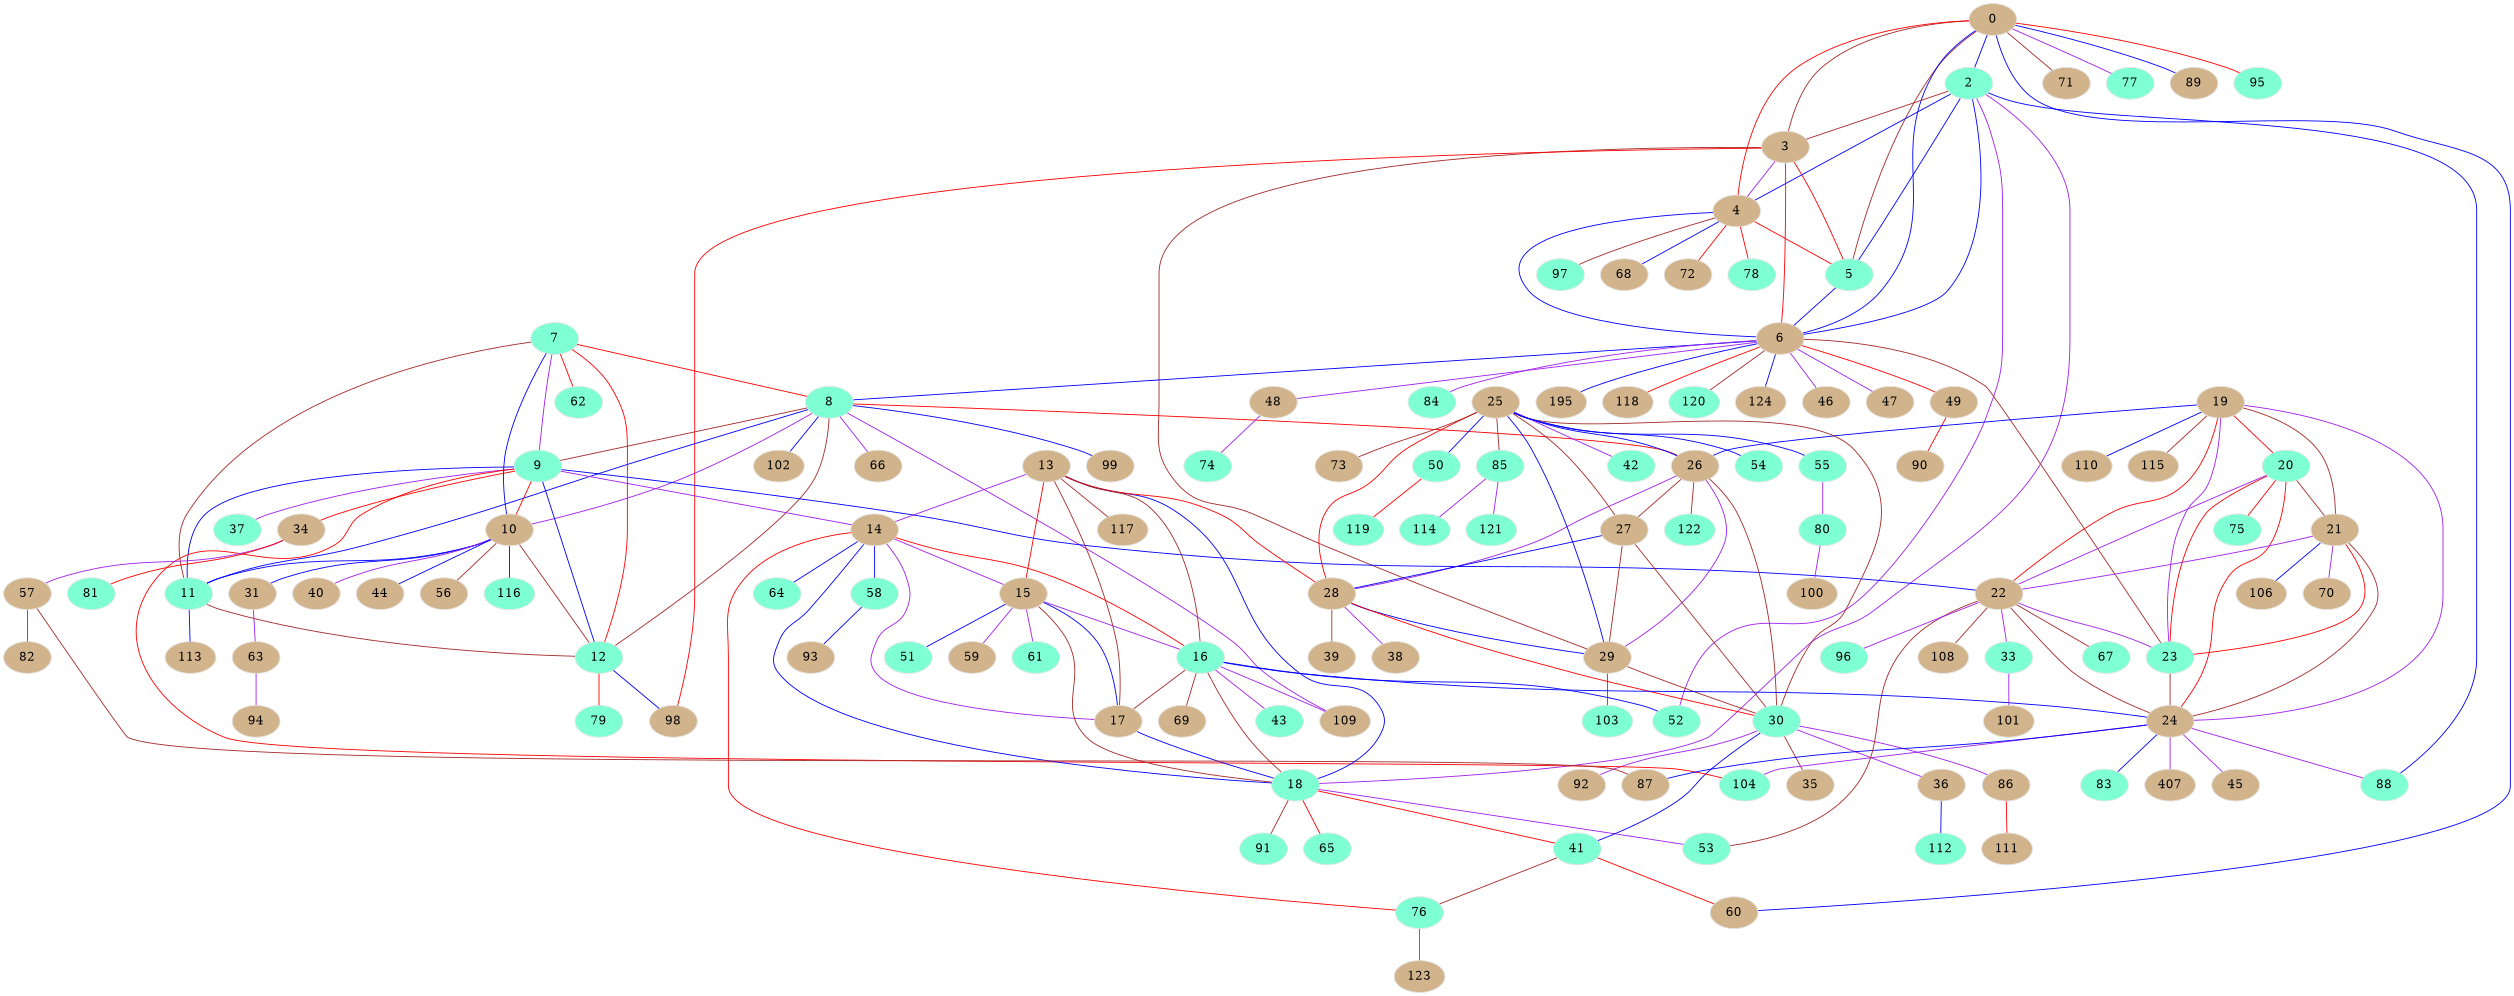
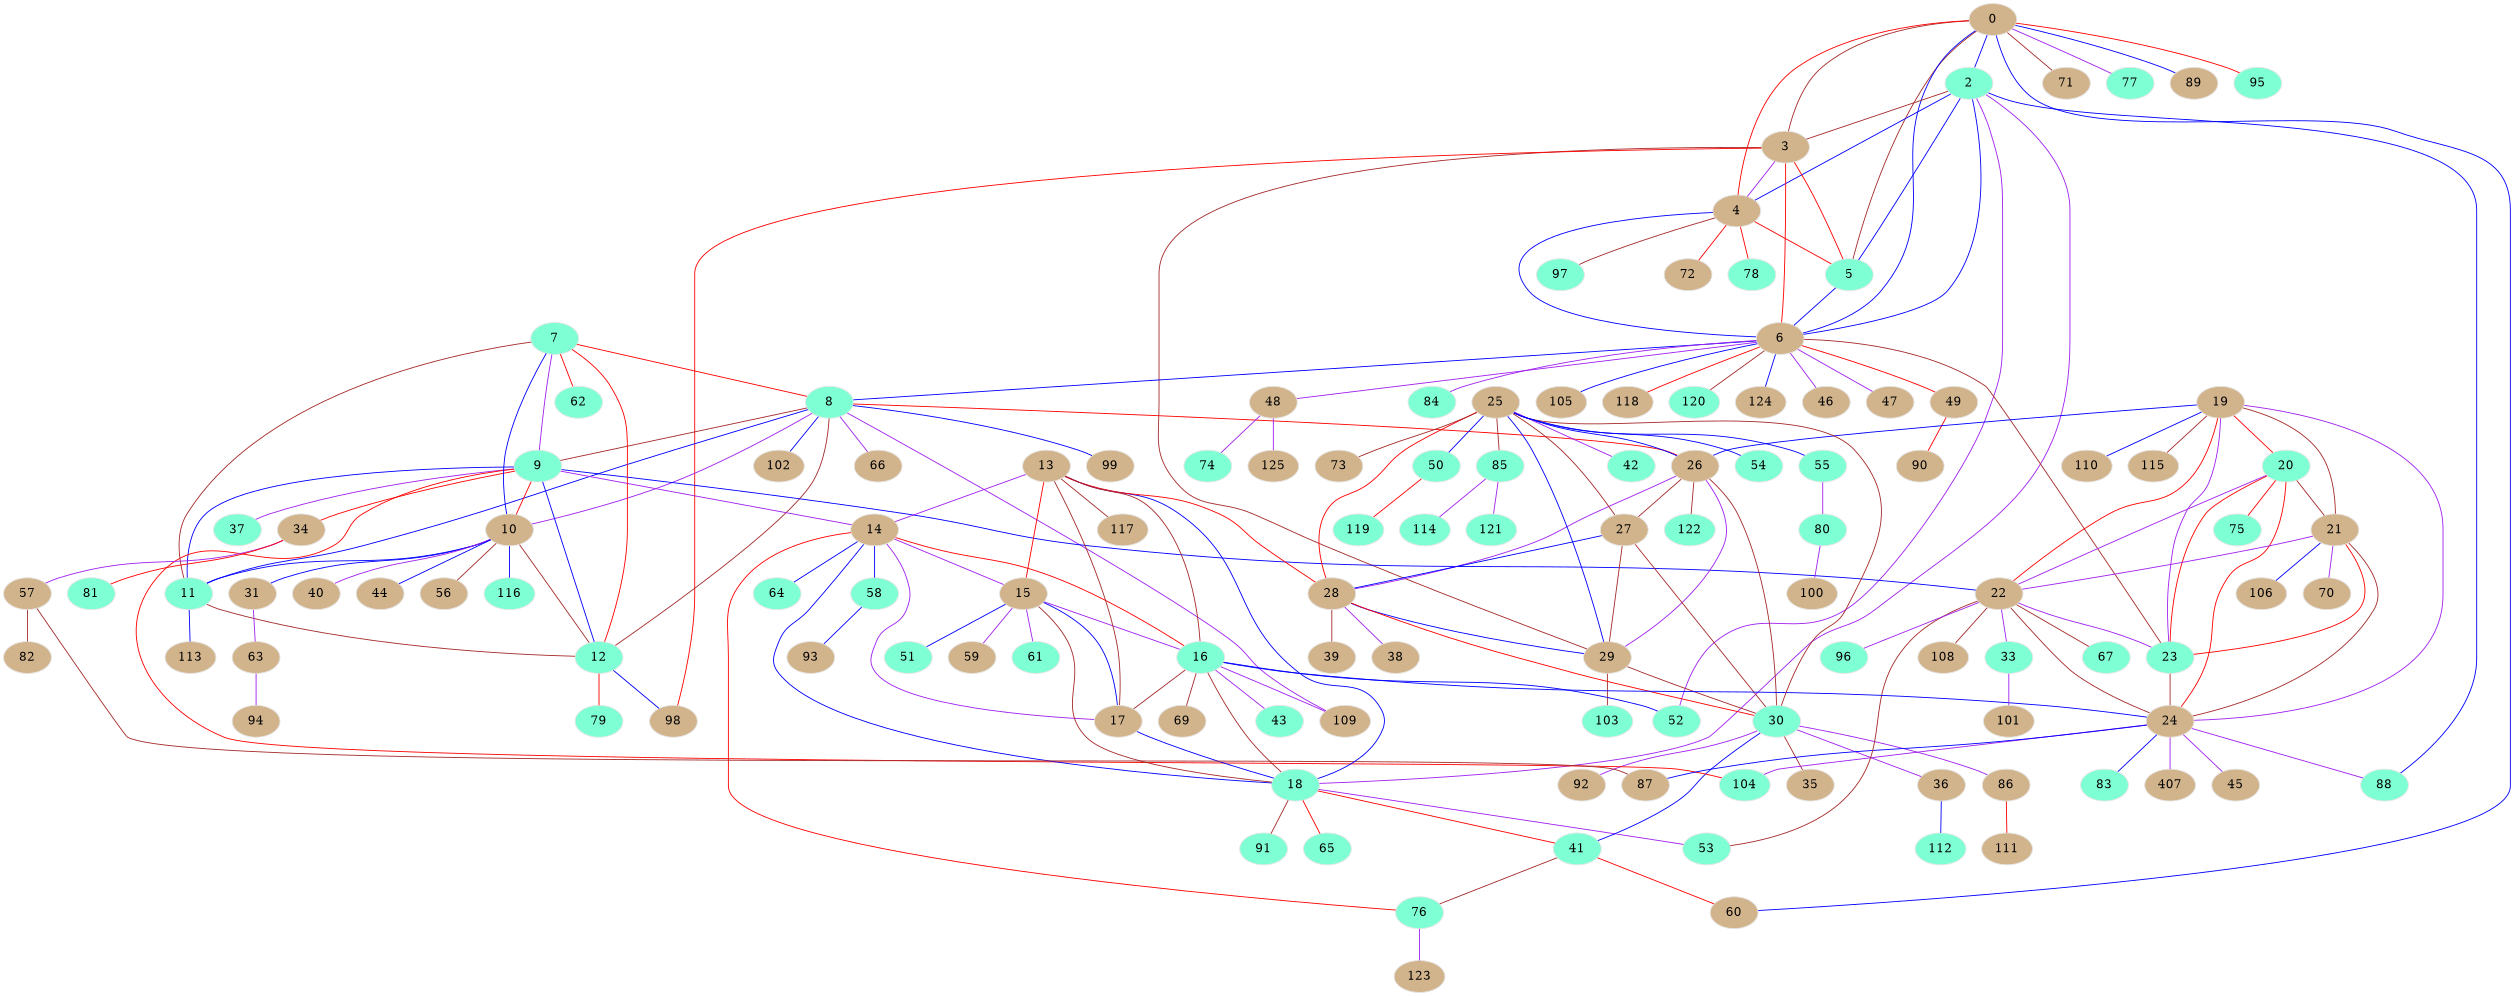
(1624, 275) -> none
(1561, 402) -> (1561, 402)
none -> (1273, 466)
